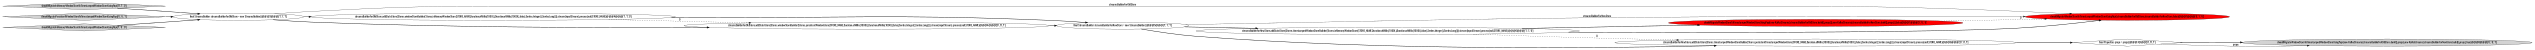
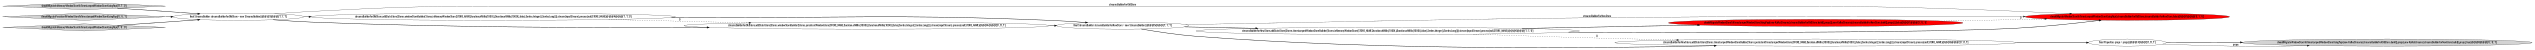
(2127, 43) -> (2127, 43)
